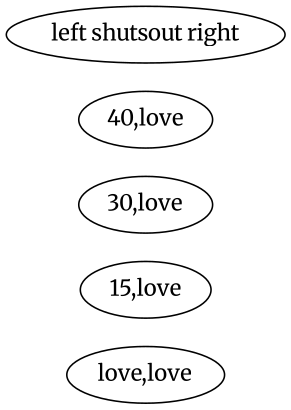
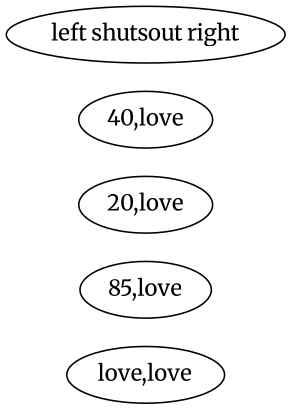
(146, 205) -> (146, 205)
(146, 290) -> (146, 290)
